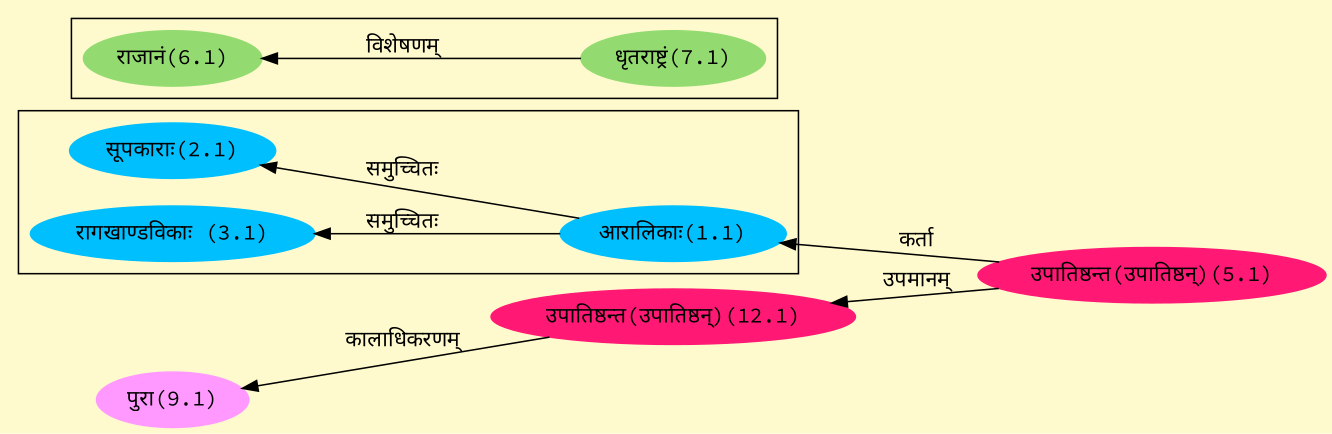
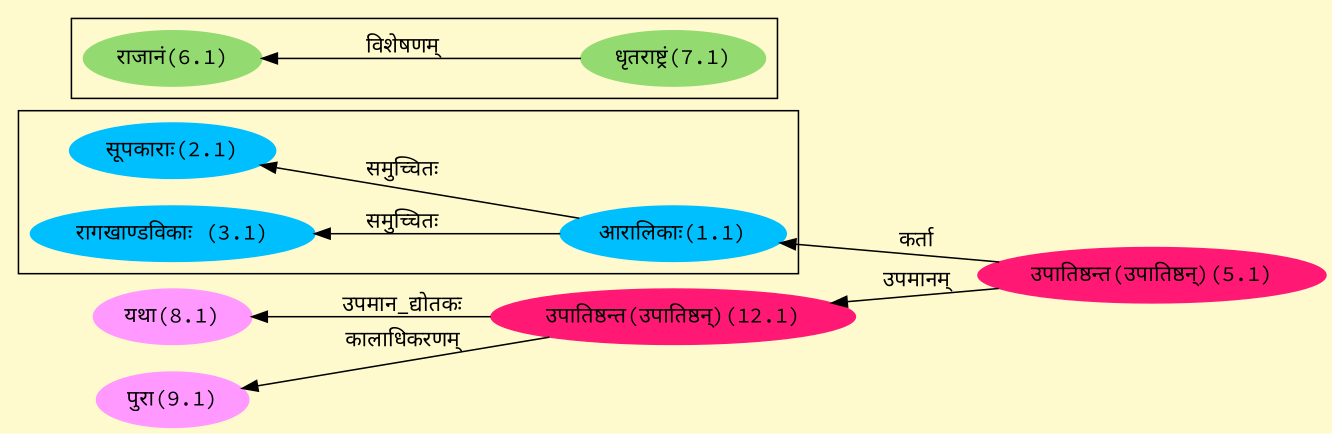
none -> (173, 317)
